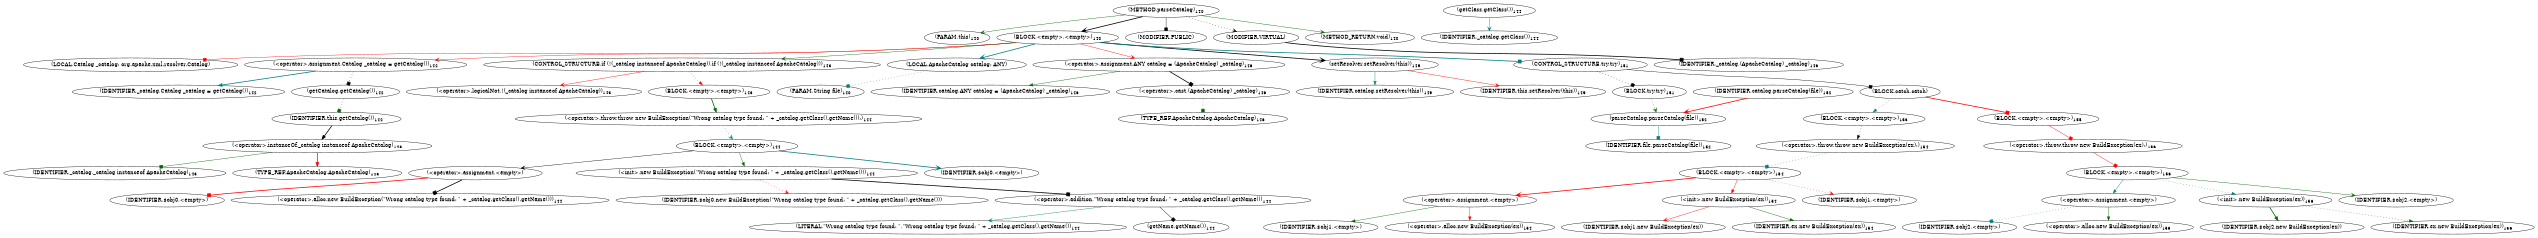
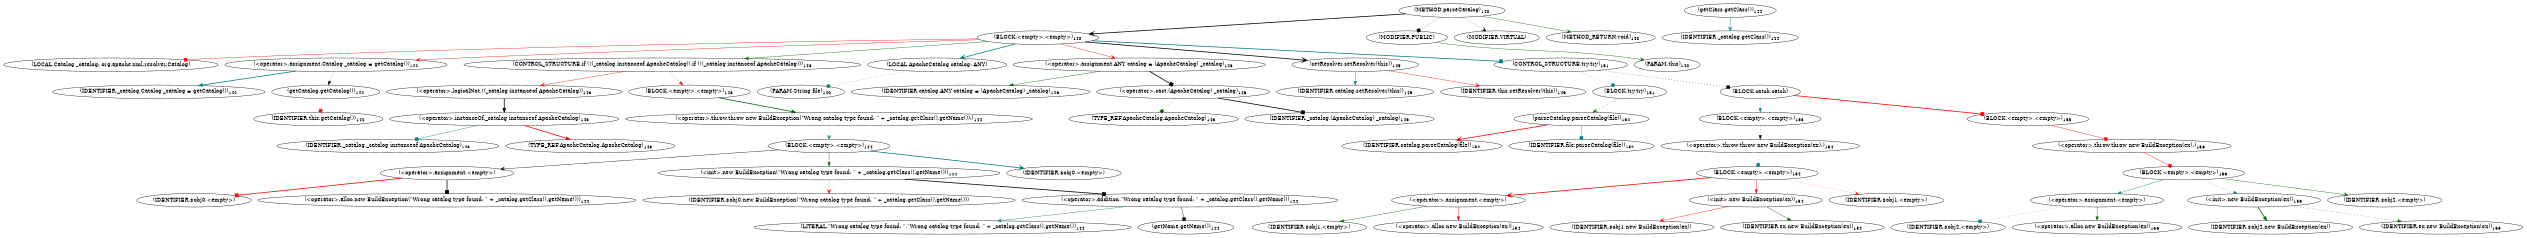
(1166, 22) -> (1431, 23)
(1055, 23) -> (1538, 51)
(1482, 53) -> (1259, 105)
(351, 77) -> (332, 77)
(1748, 77) -> (1663, 79)
(1614, 78) -> (1594, 78)
(342, 104) -> (323, 104)
(1717, 105) -> (1504, 132)
(328, 131) -> (504, 104)
(218, 159) -> (448, 132)
